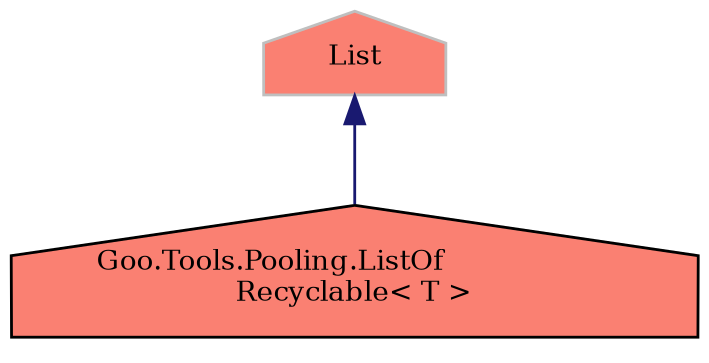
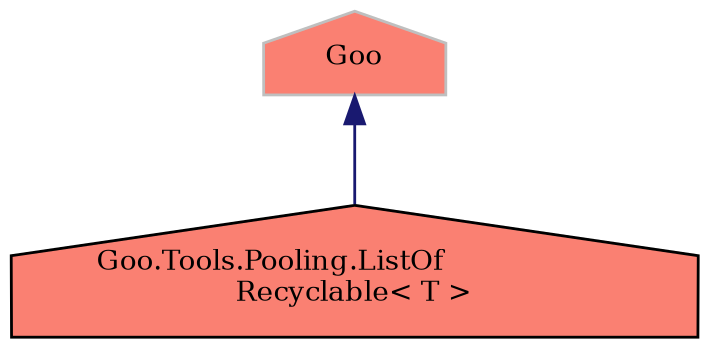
(355, 57) -> (355, 57)
